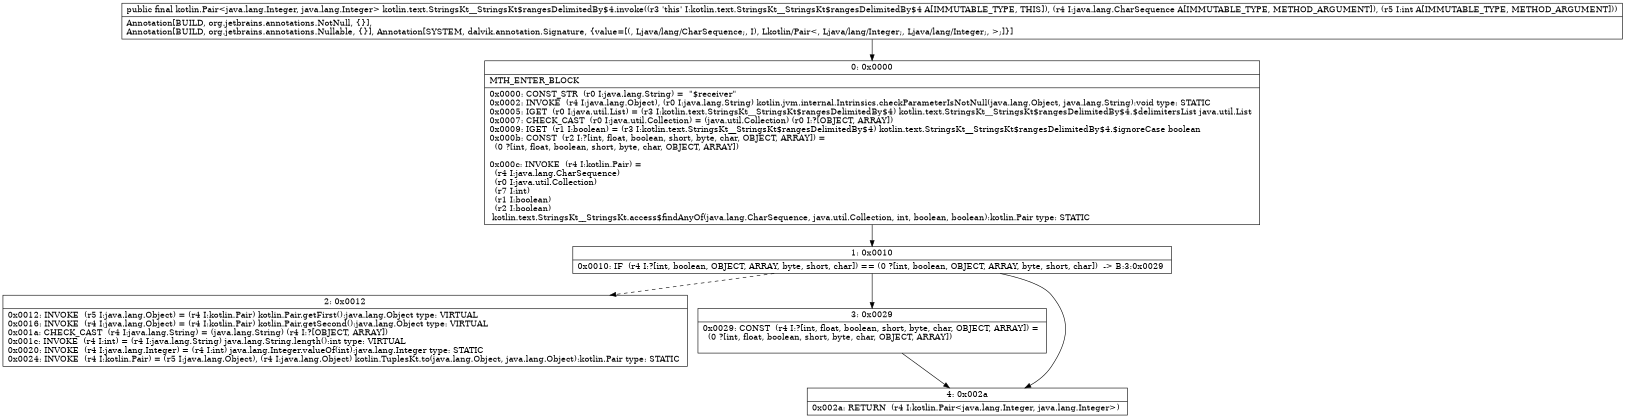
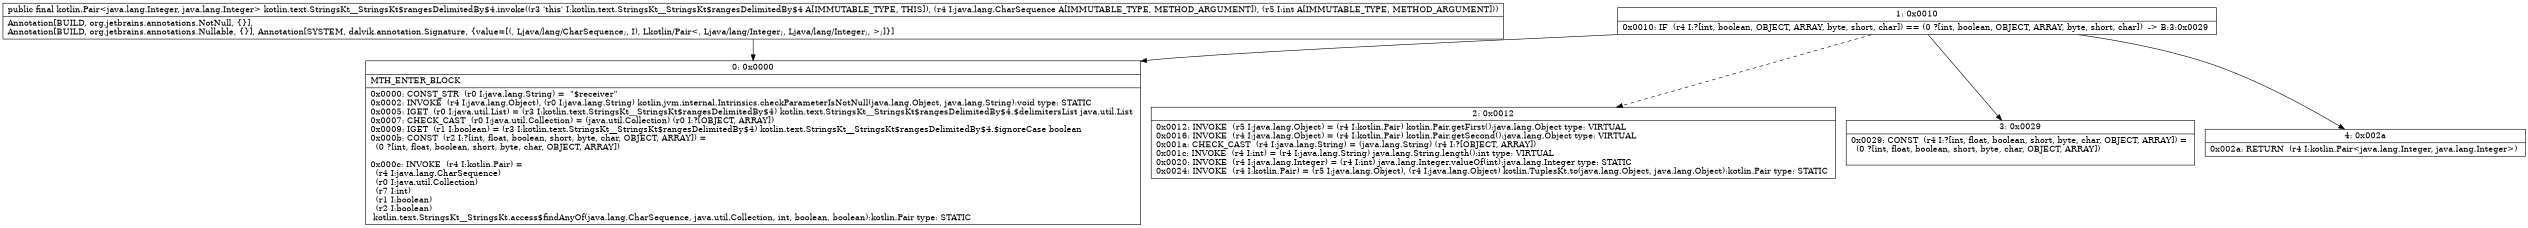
(872, 233) -> (1382, 46)
(923, 369) -> none
